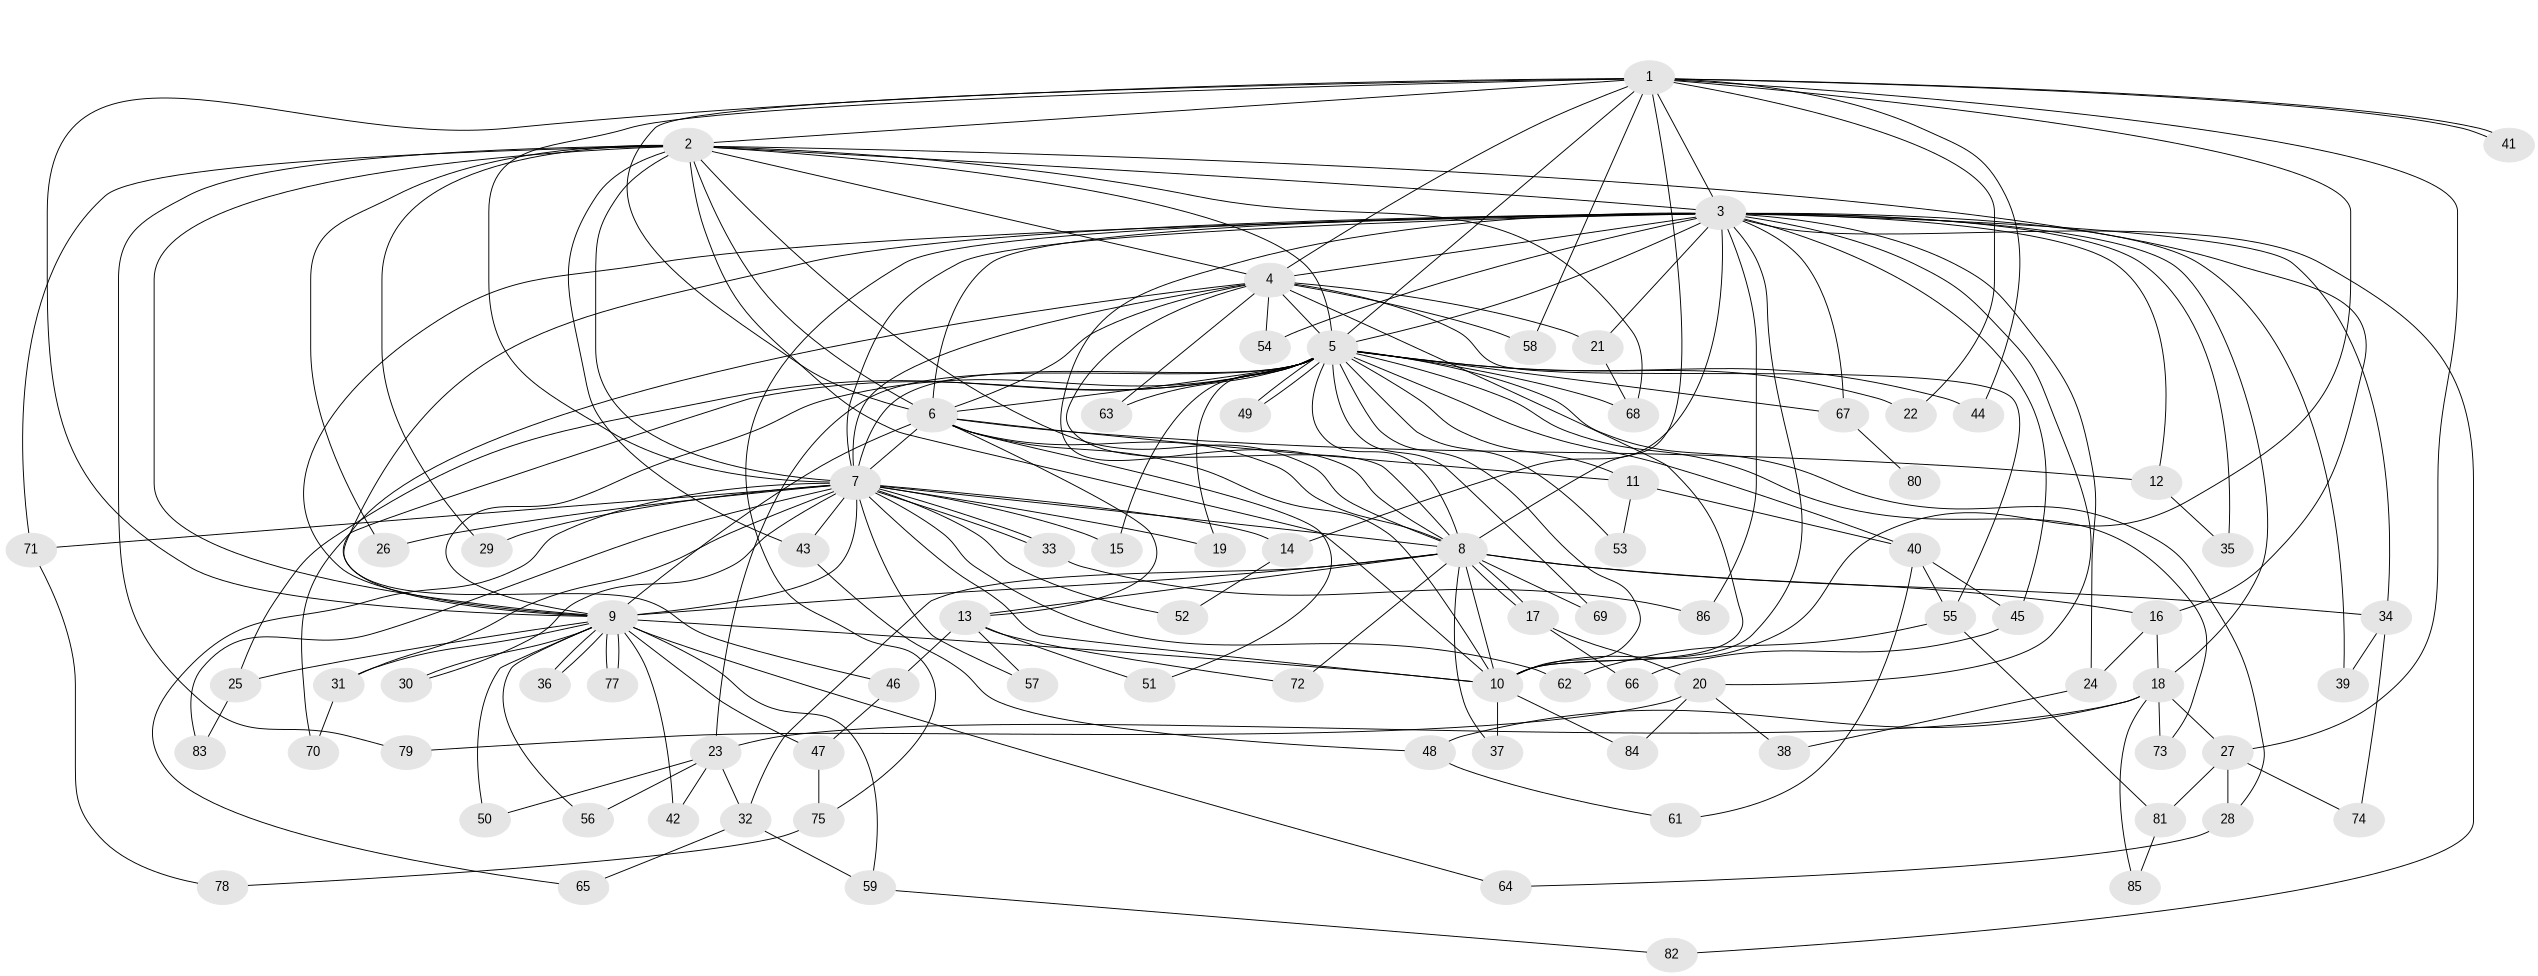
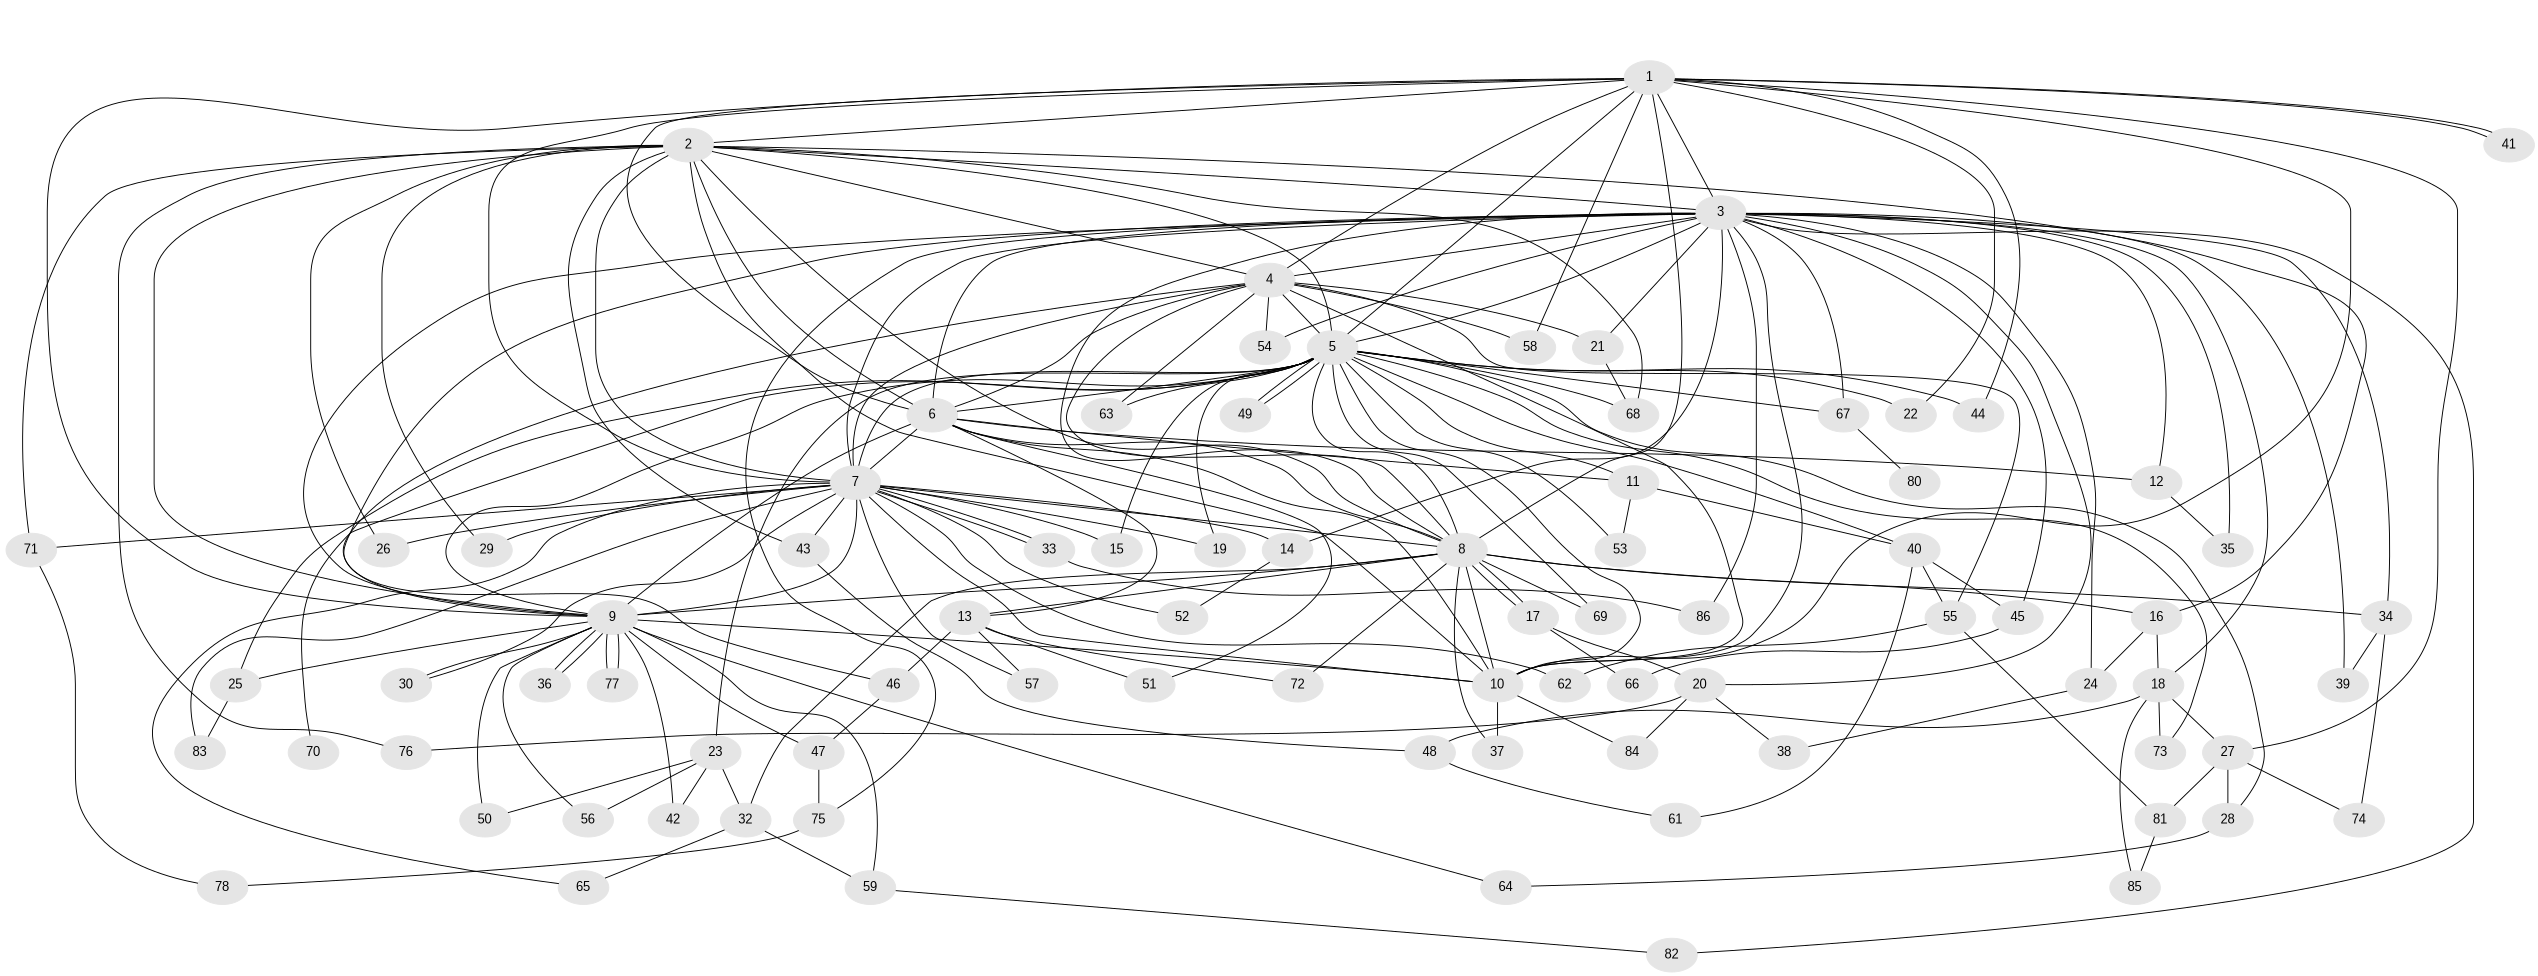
(339, 685) -> none
(1545, 732) -> none
(406, 753) -> (406, 753)
